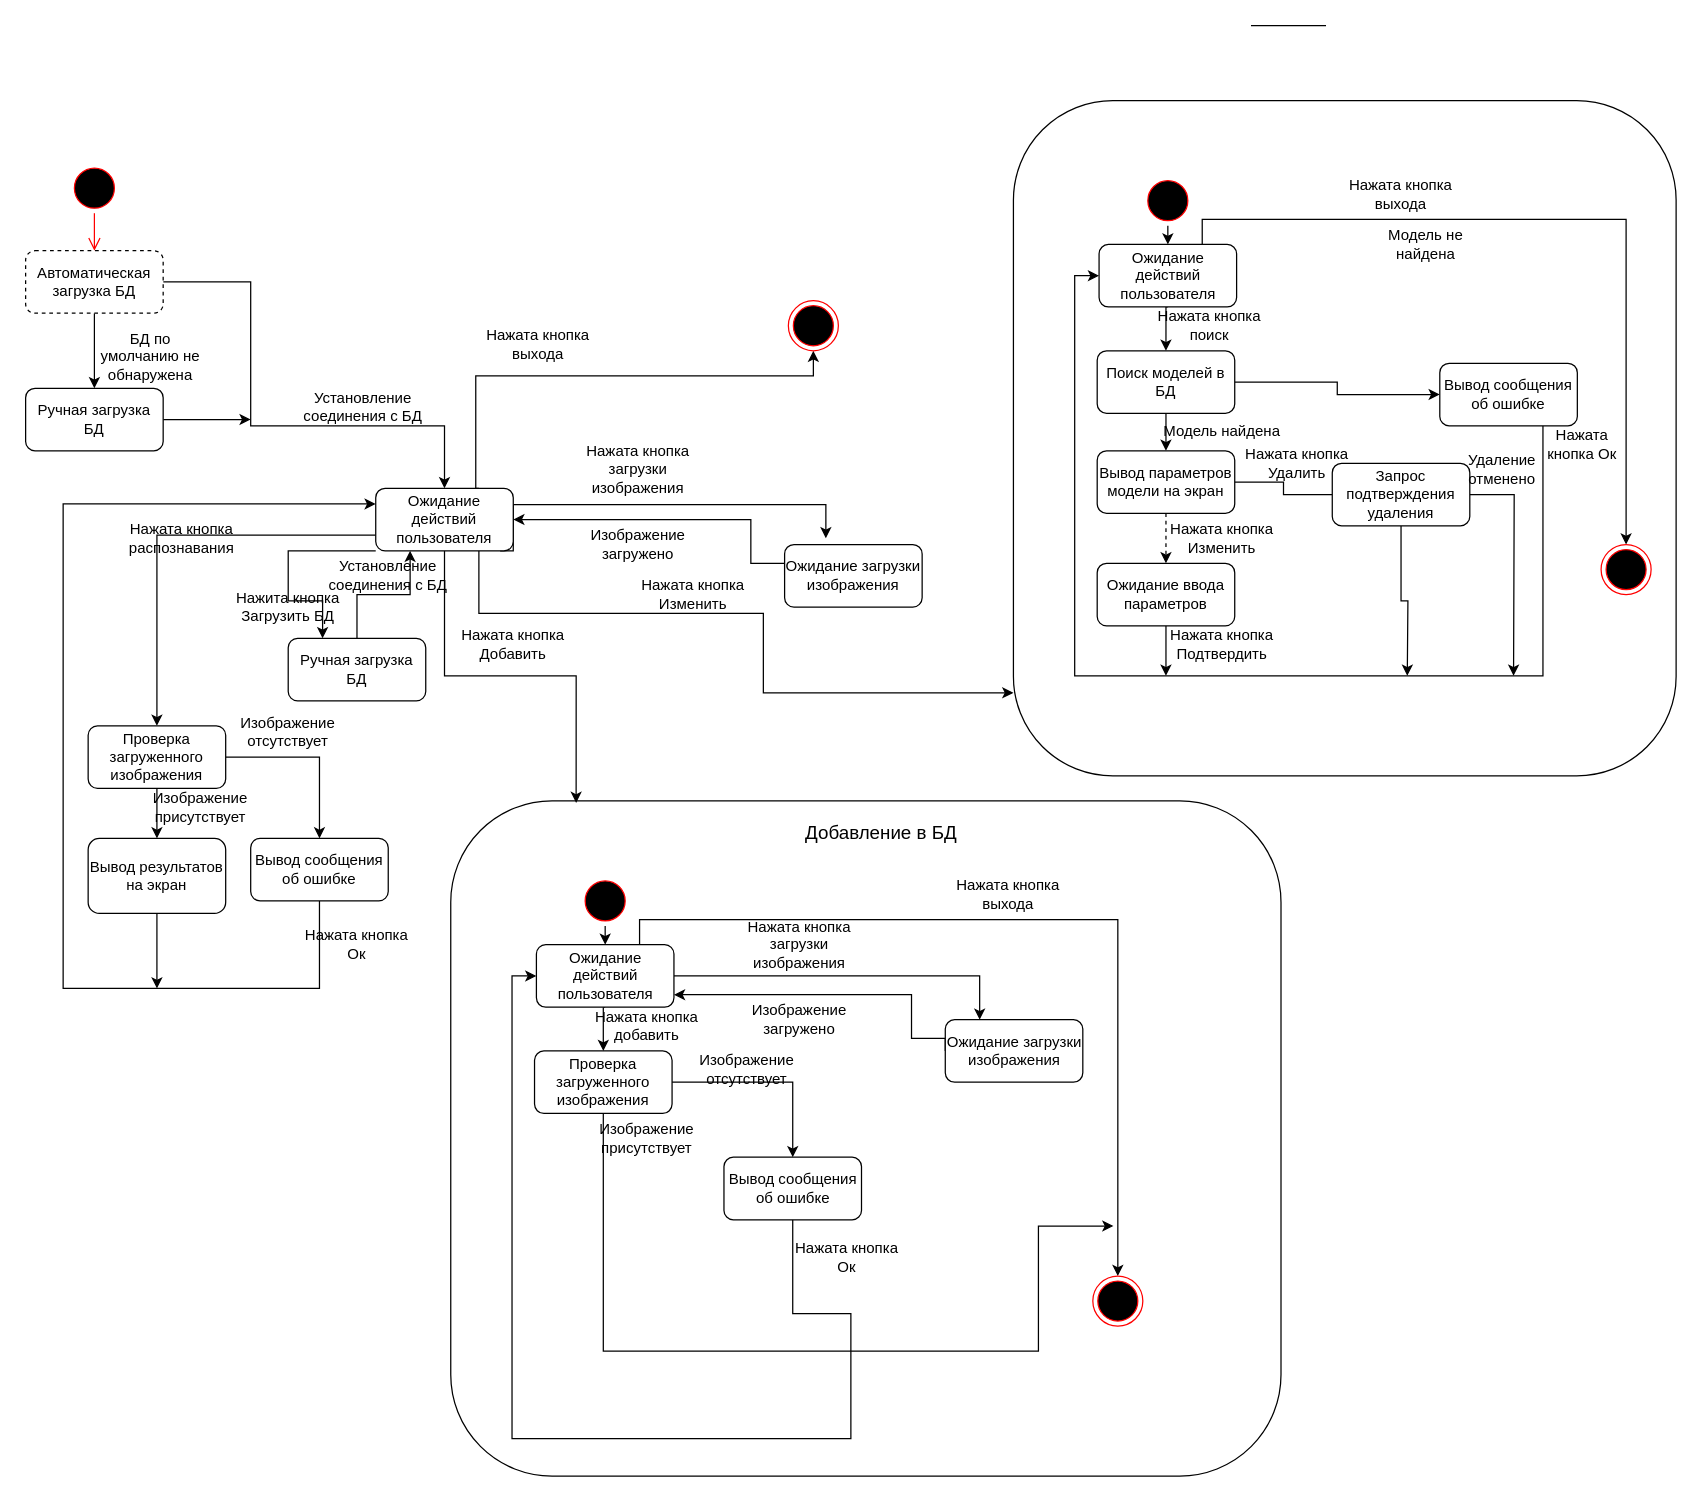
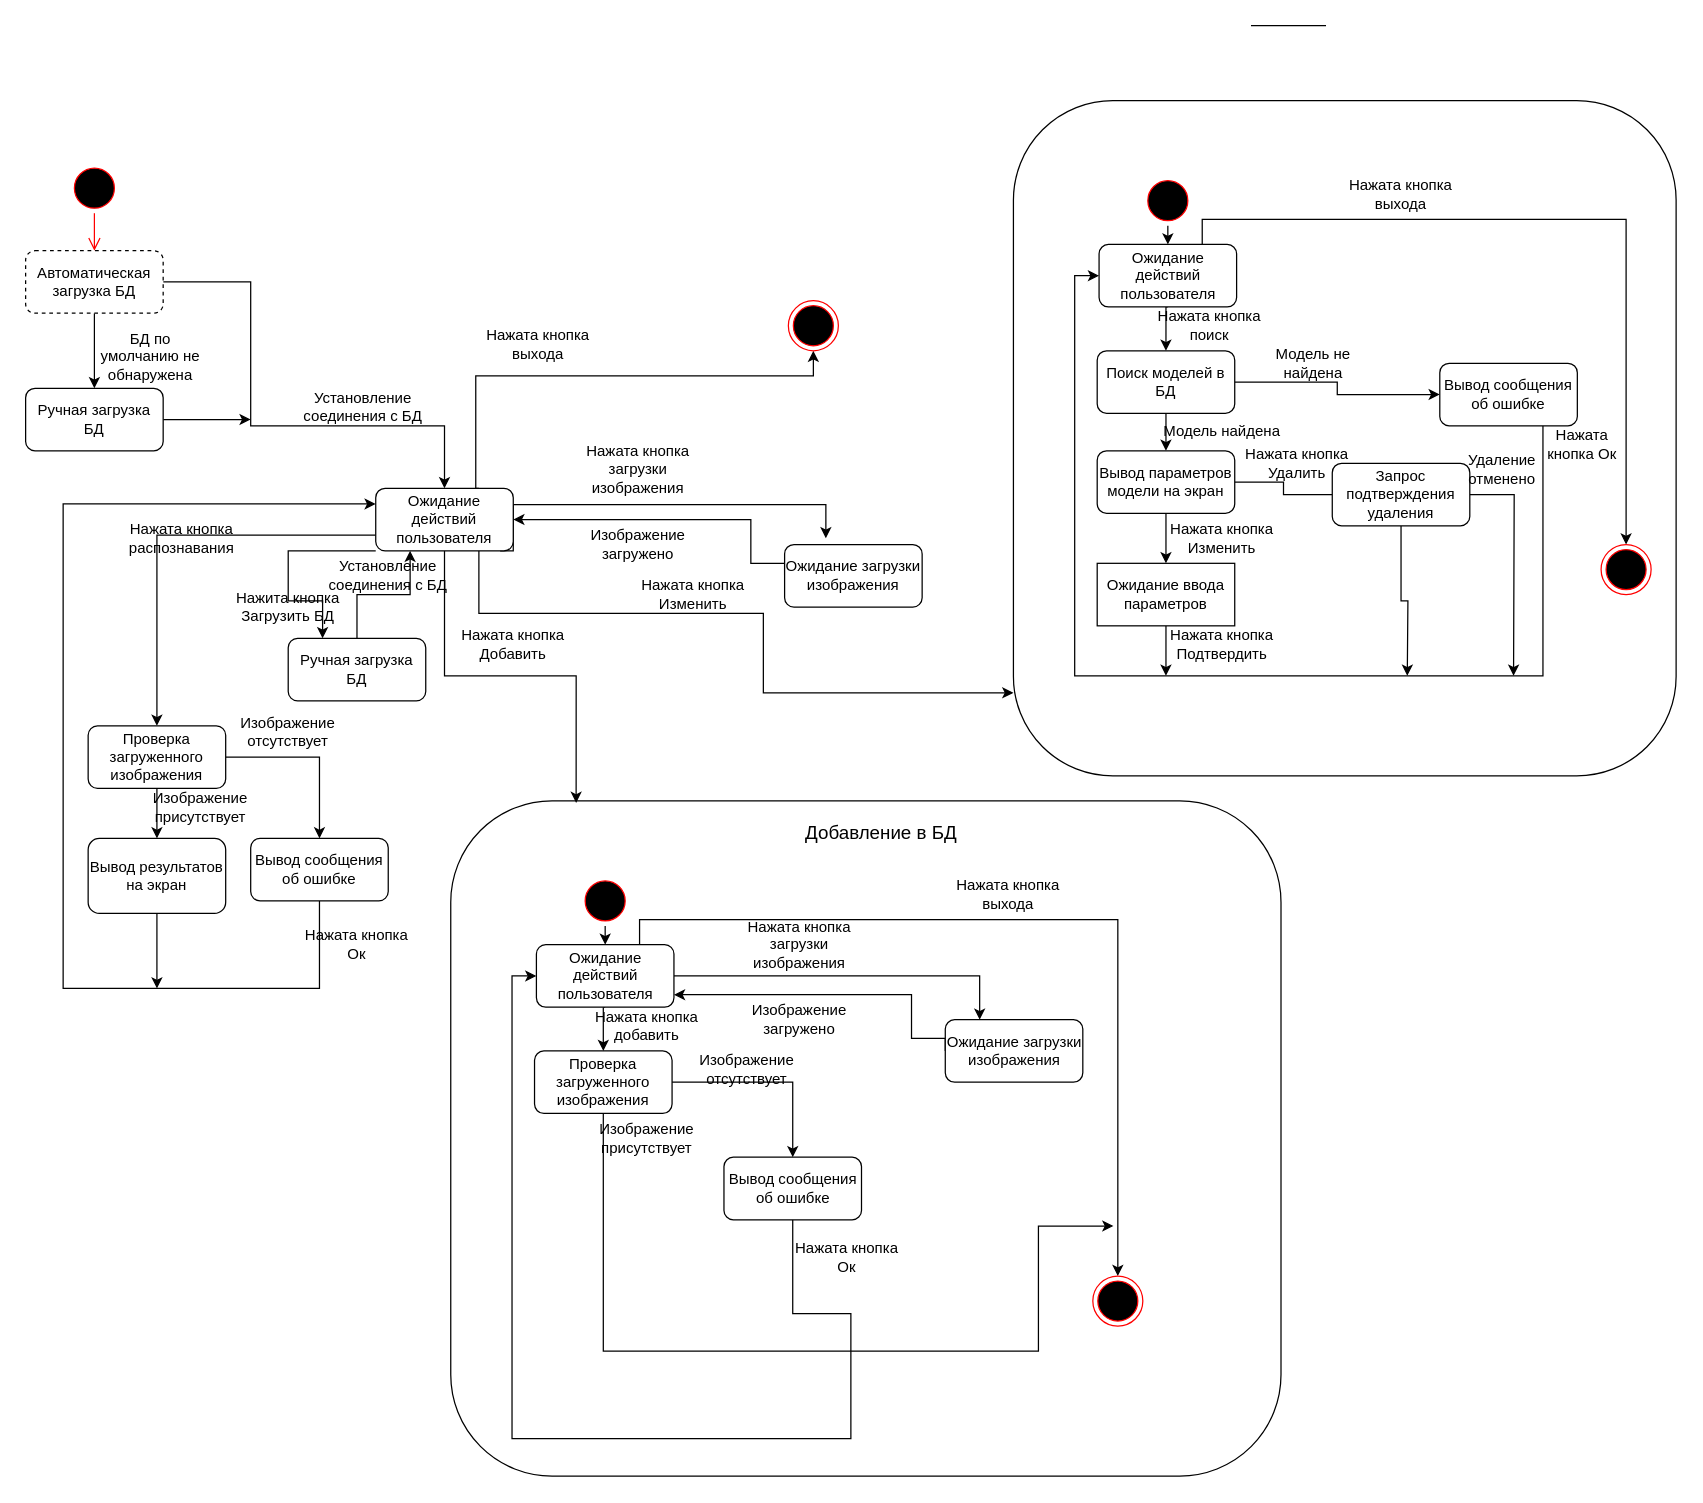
(1426, 244) -> (1313, 363)
(1166, 533) -> (1166, 533)
(1166, 594) -> (1166, 594)
